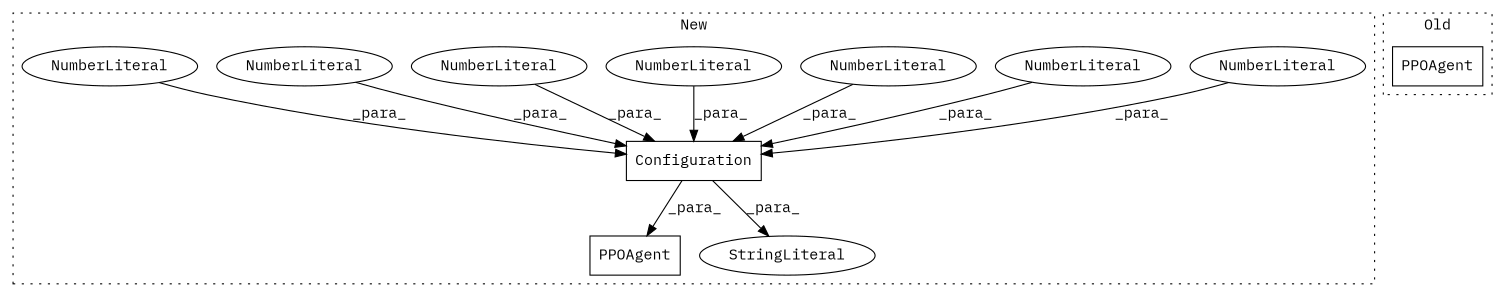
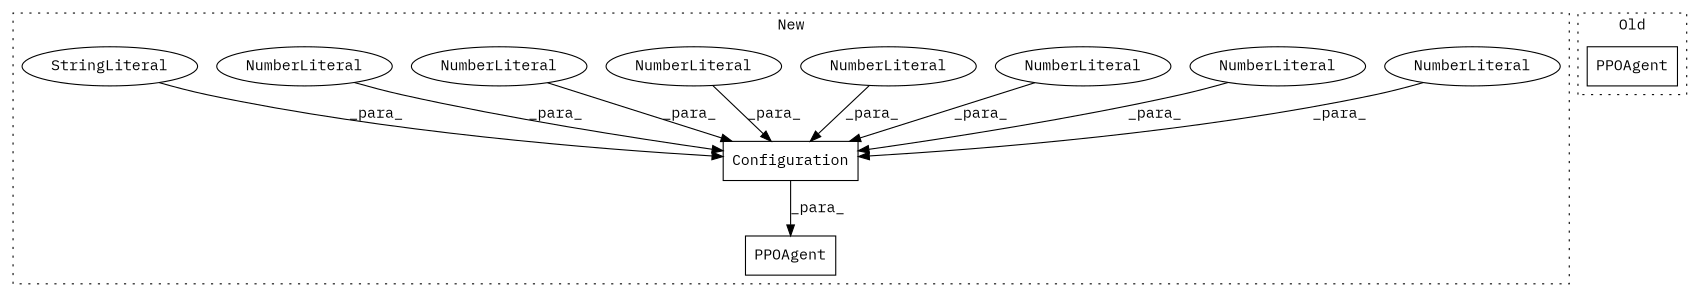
(737, 204) -> (434, 131)
